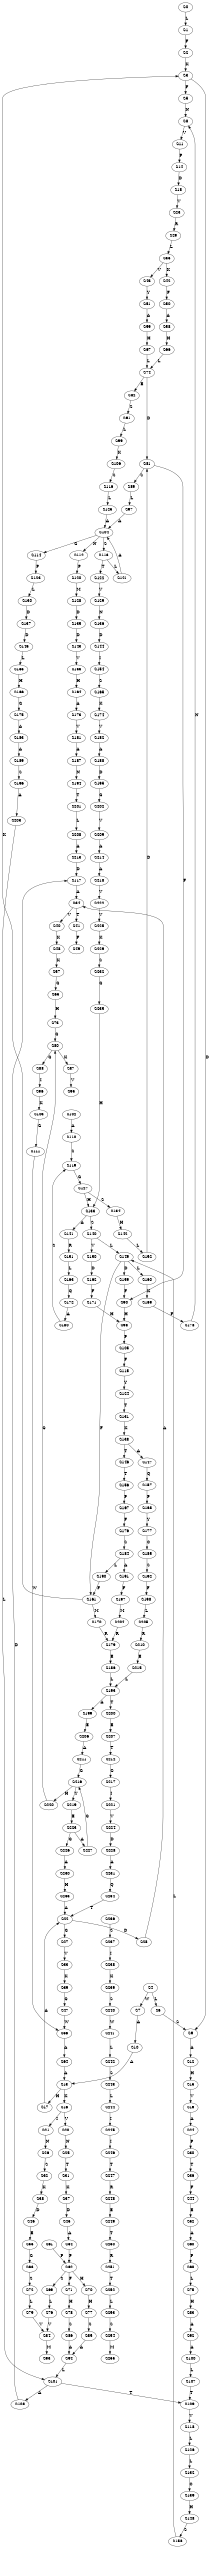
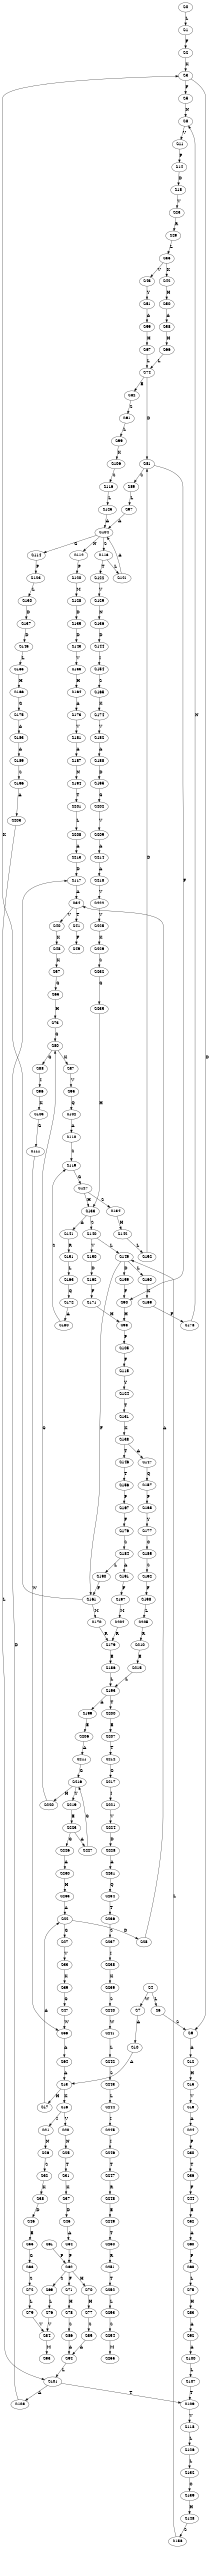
(168, 293) -> (168, 293)
none -> (71, 1102)
(88, 1908) -> (110, 1907)
